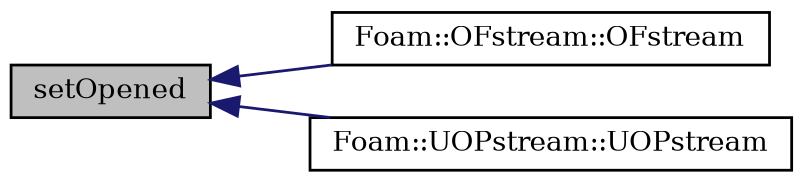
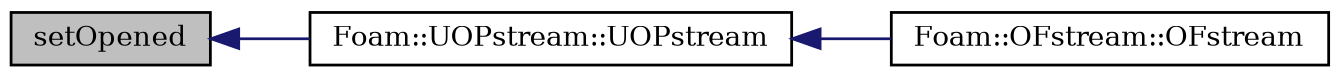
(286, 71) -> (856, 39)
